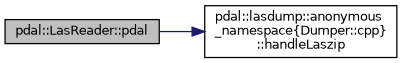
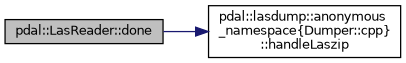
(82, 32) -> (84, 32)
